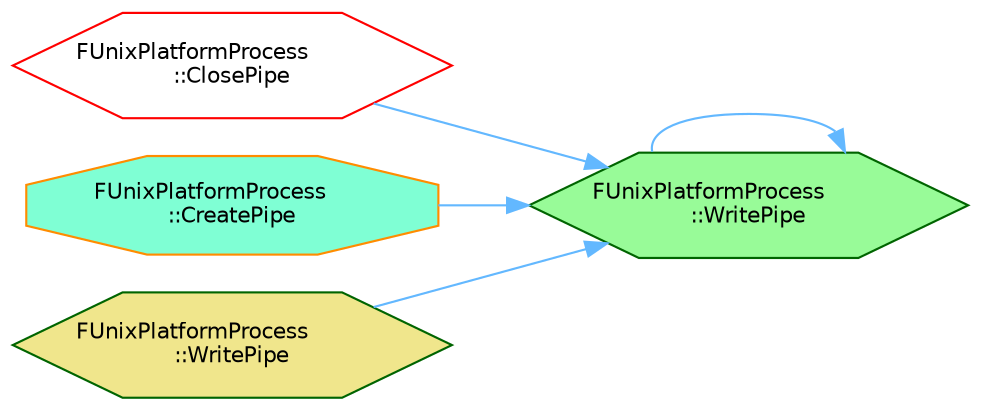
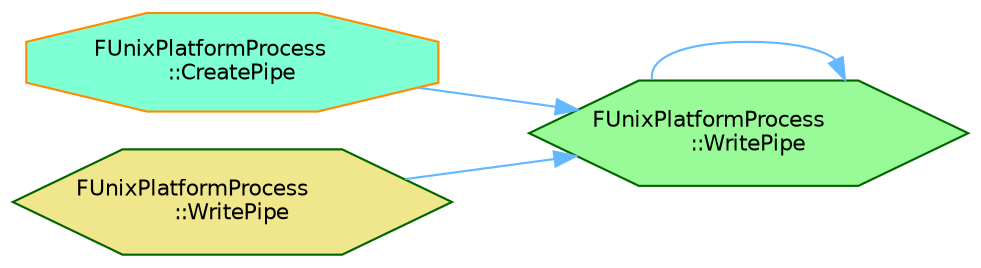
(232, 66) -> none
